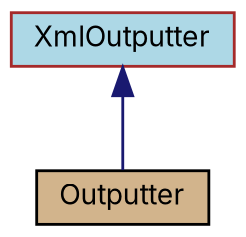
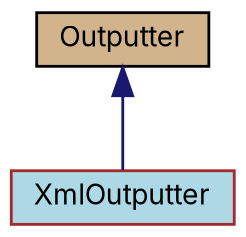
(123, 133) -> (123, 133)
